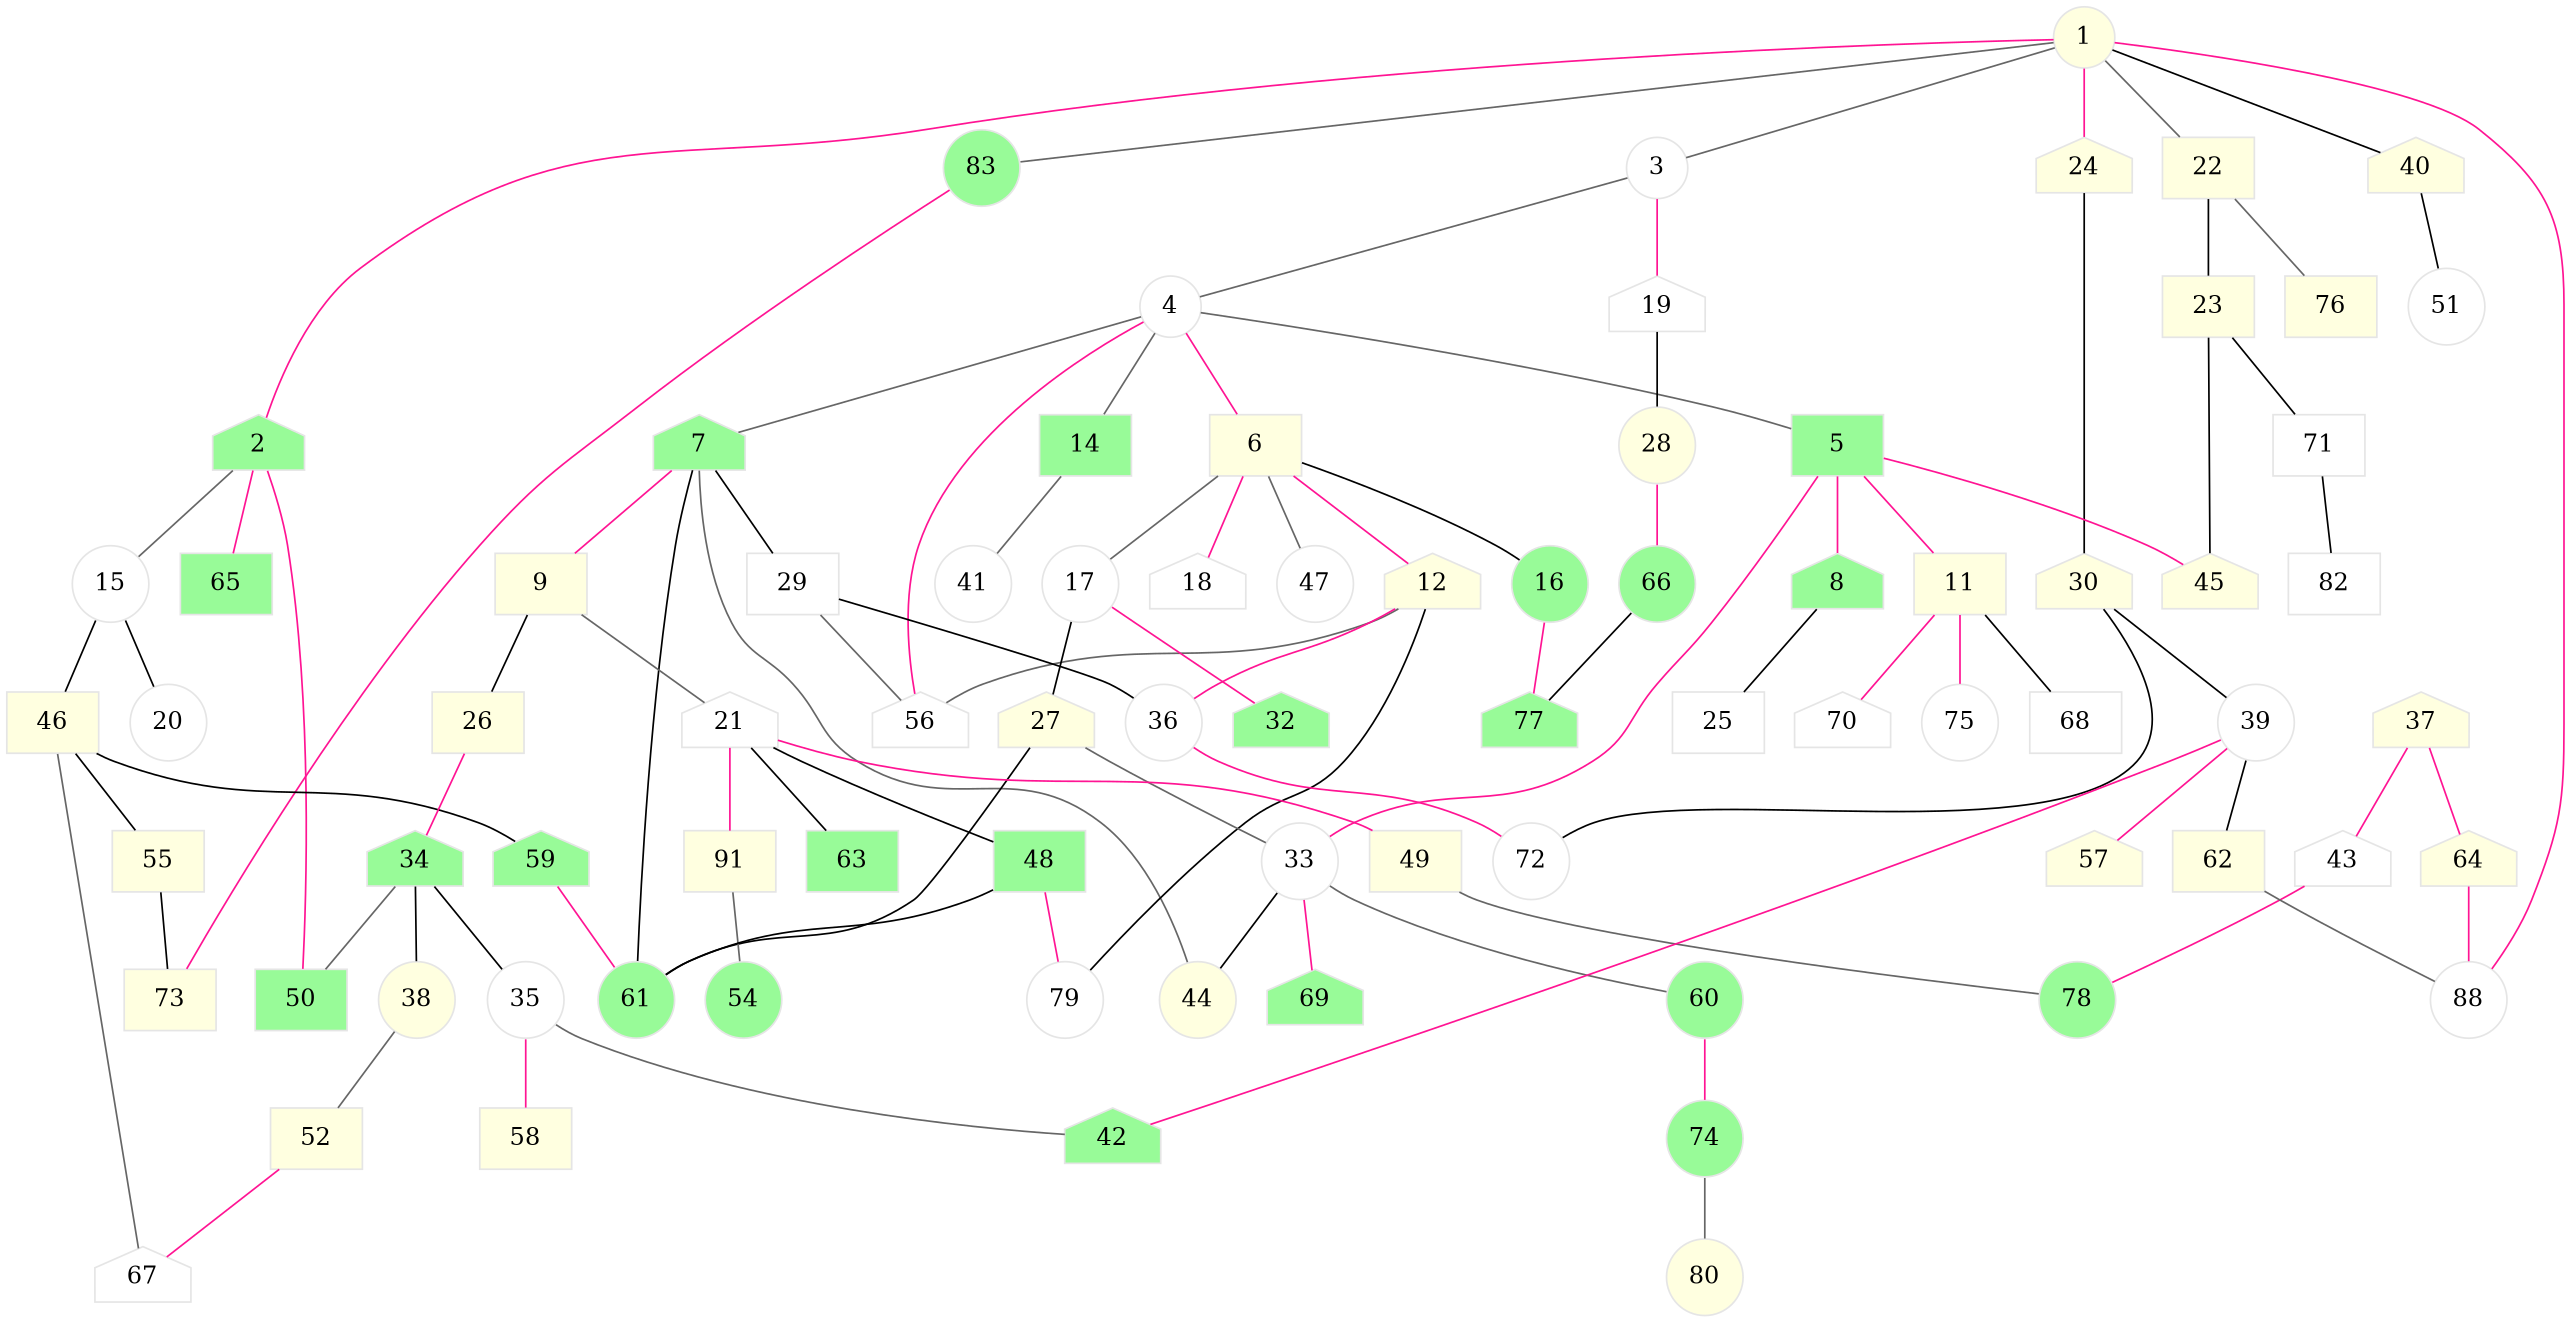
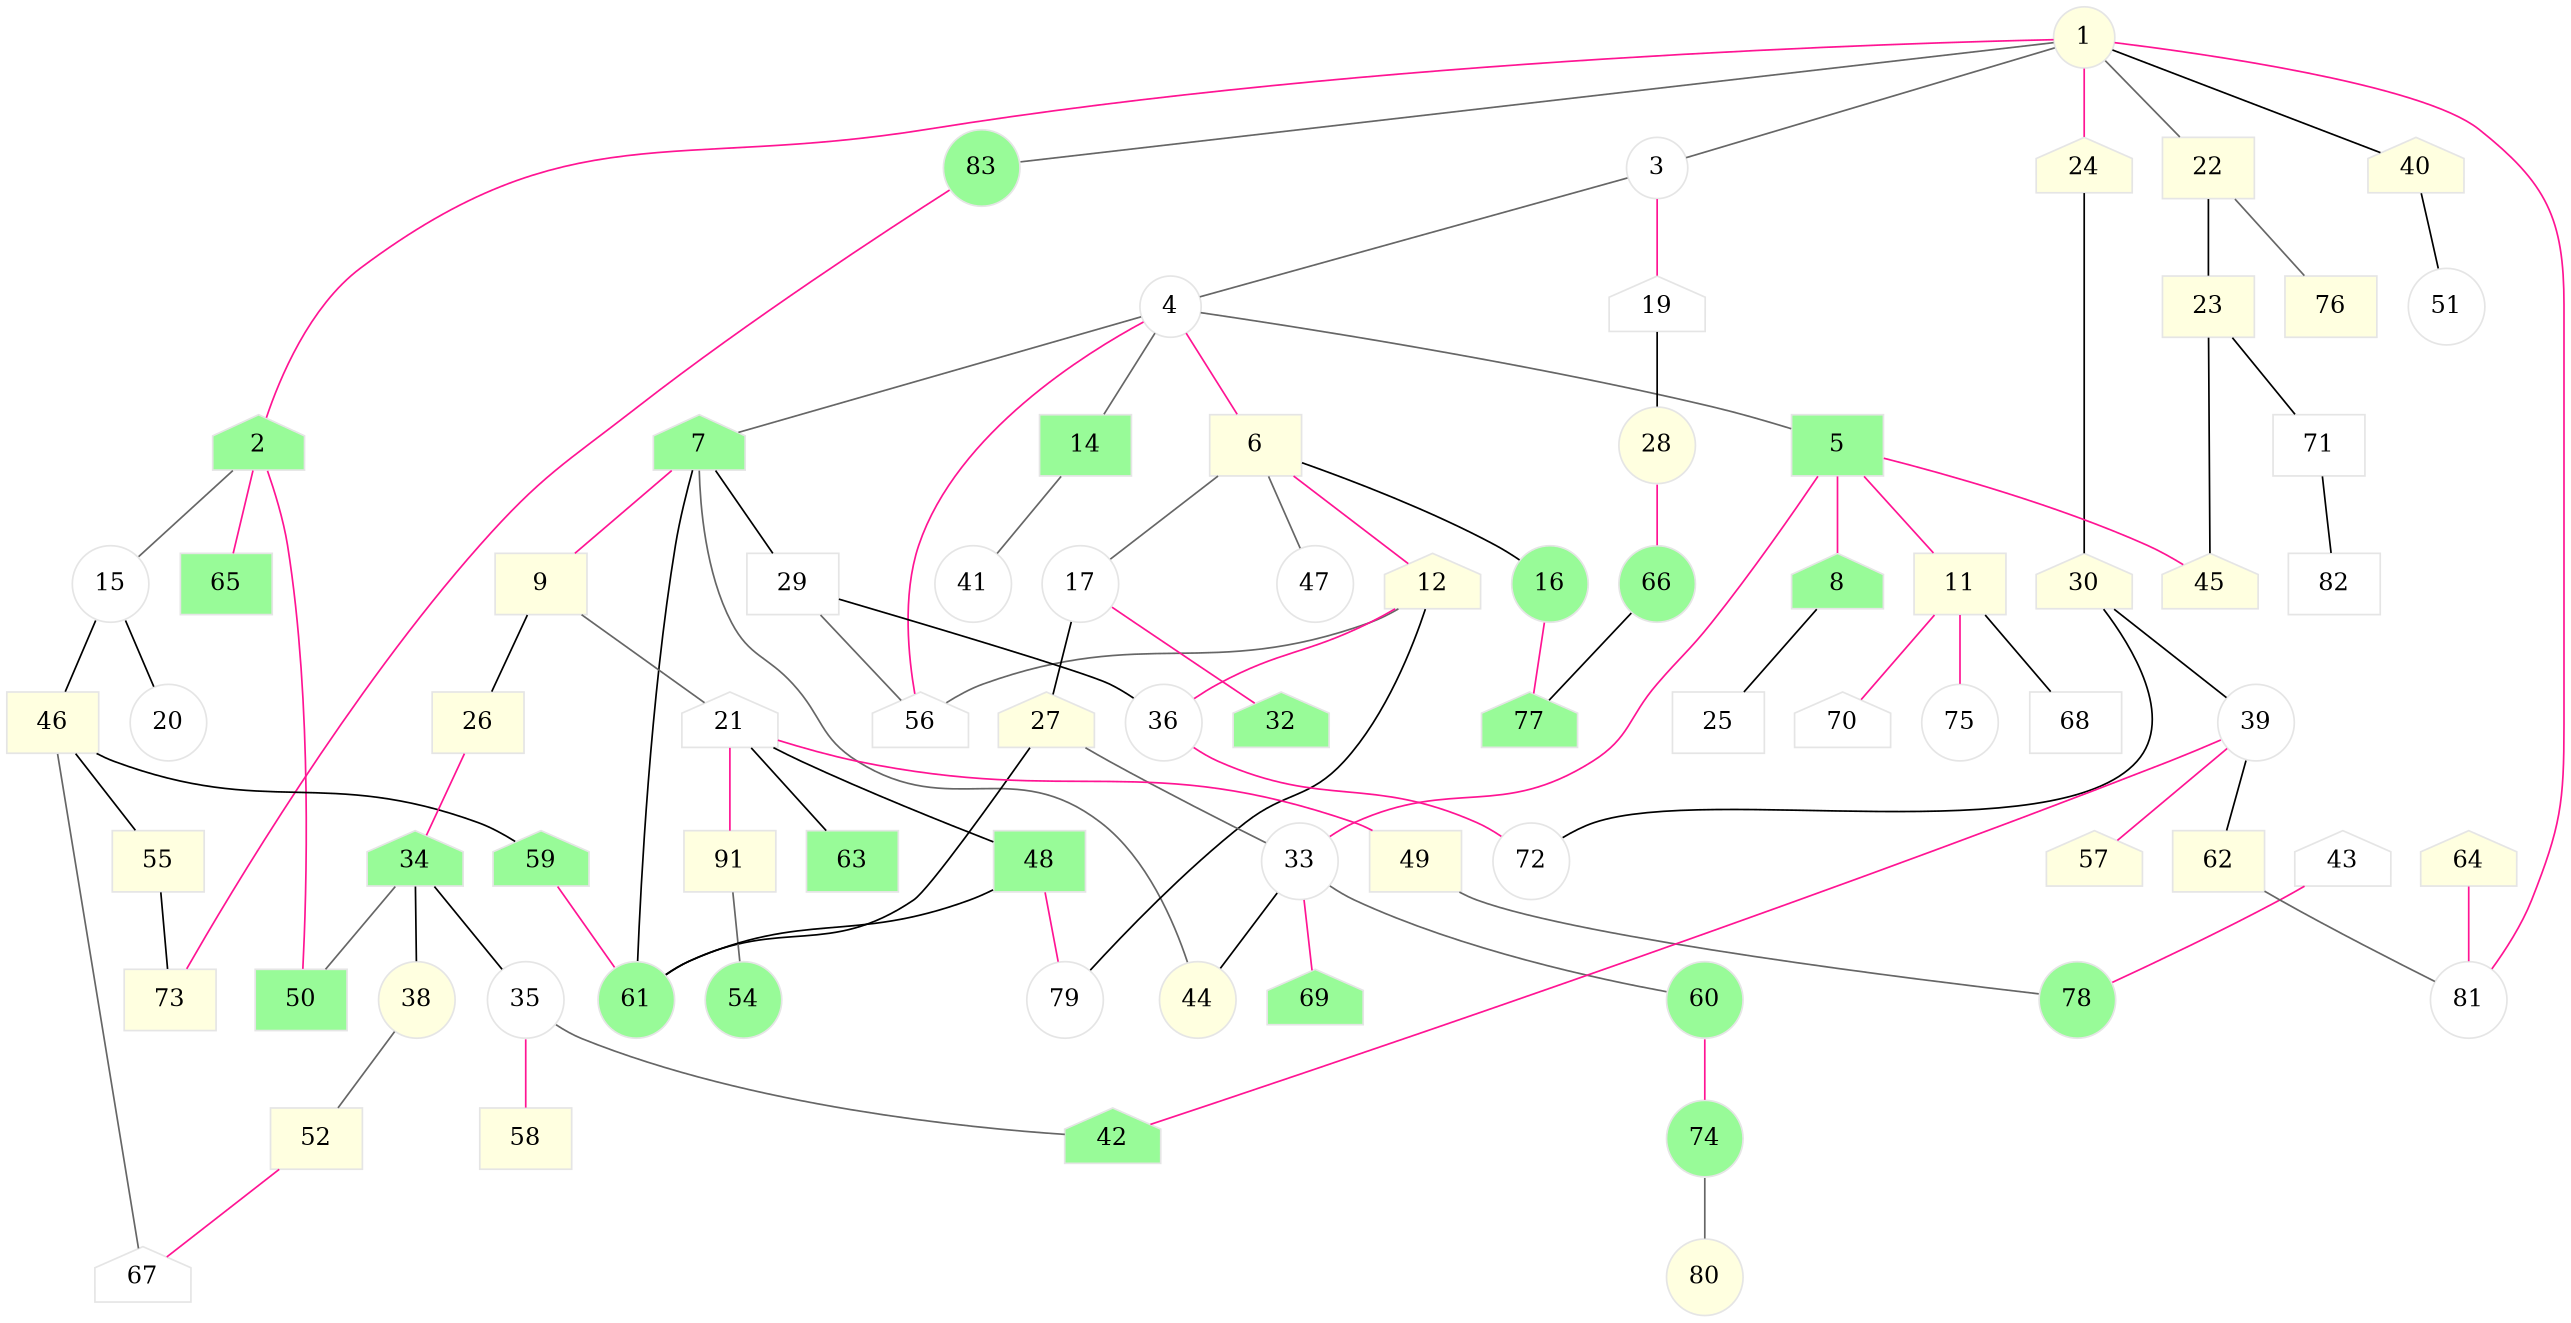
(1198, 584) -> none
(2421, 723) -> none
(2469, 1000) -> (2469, 1000)
